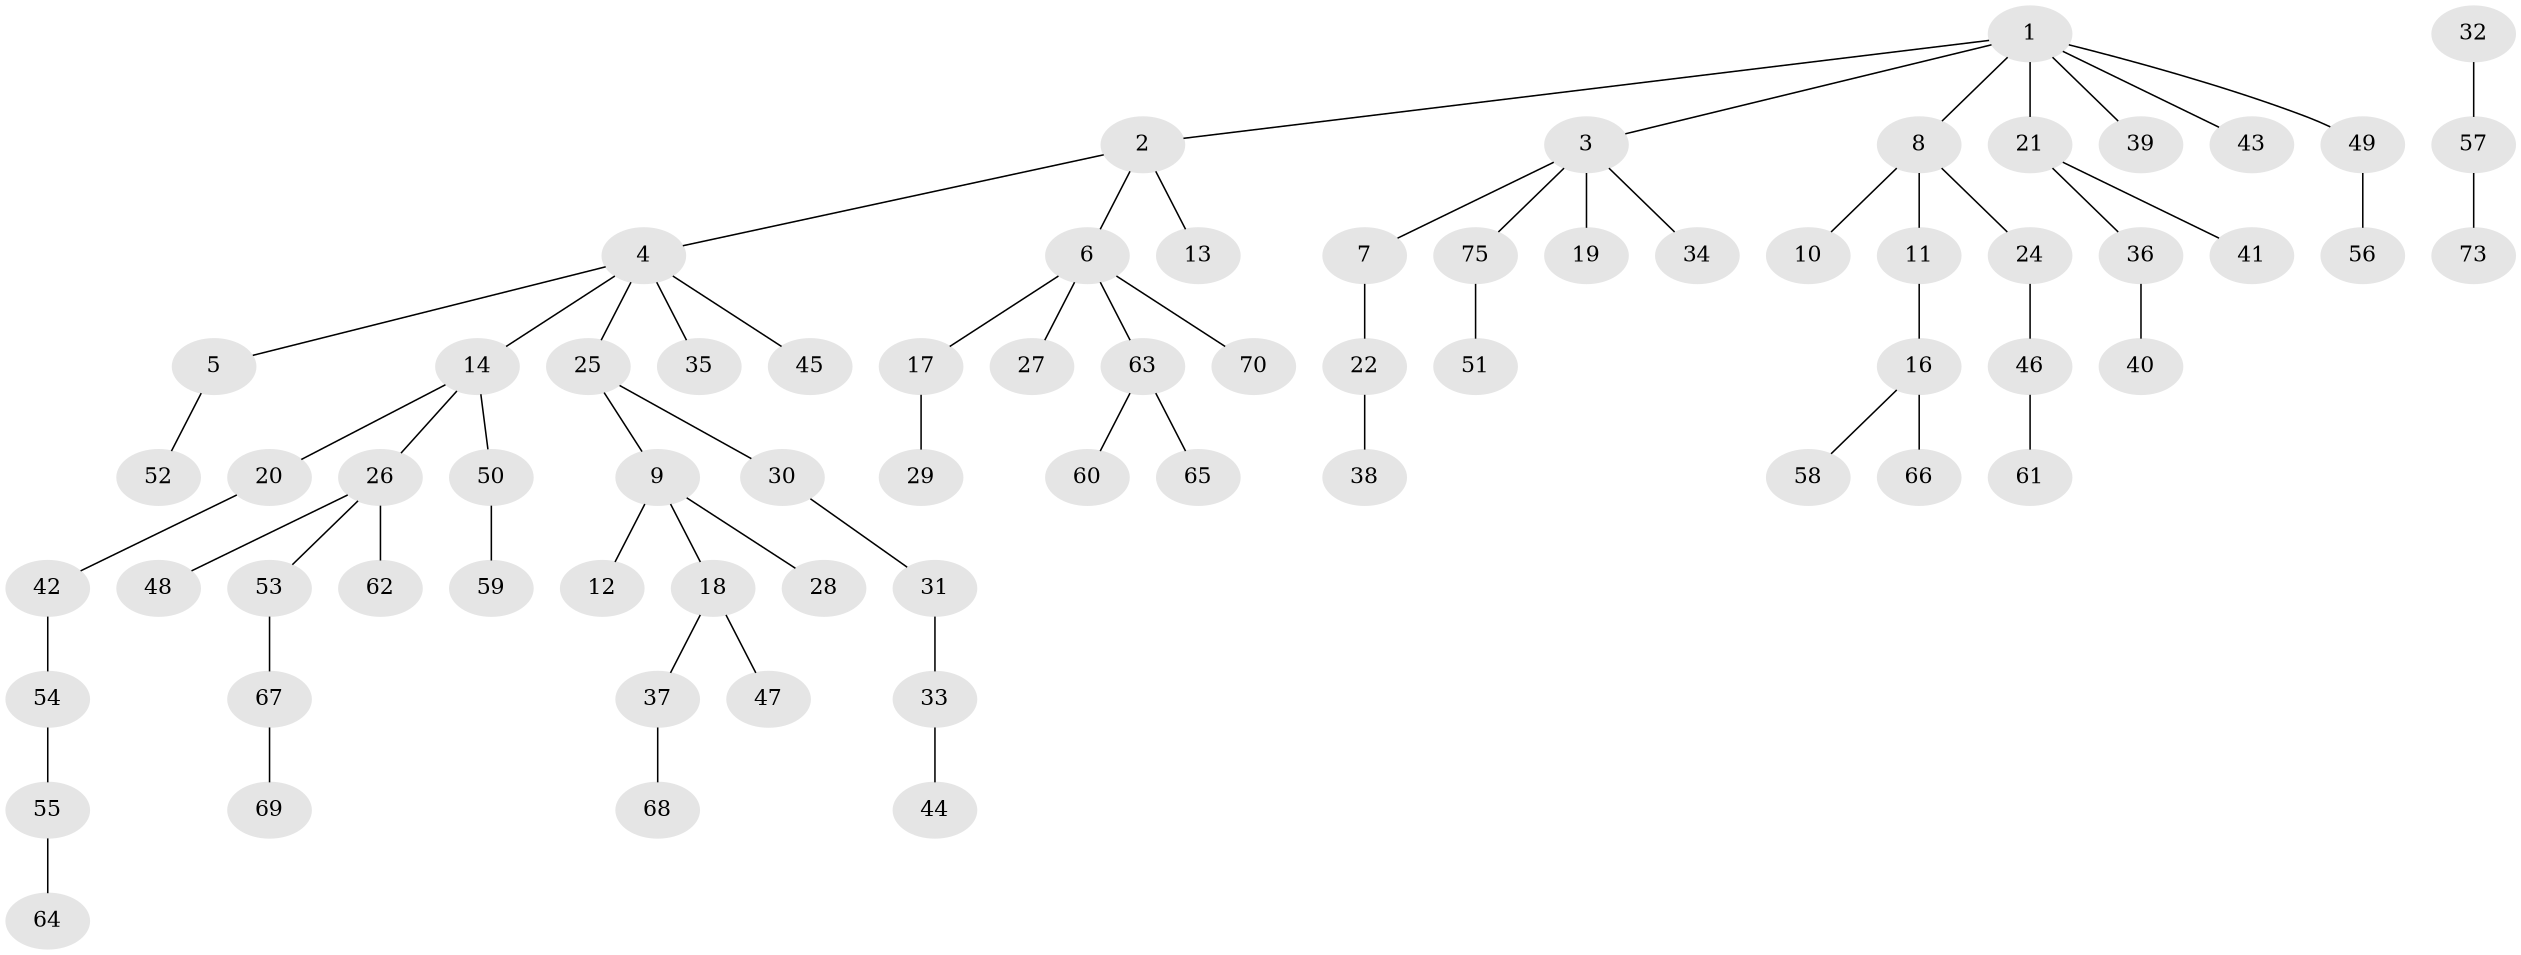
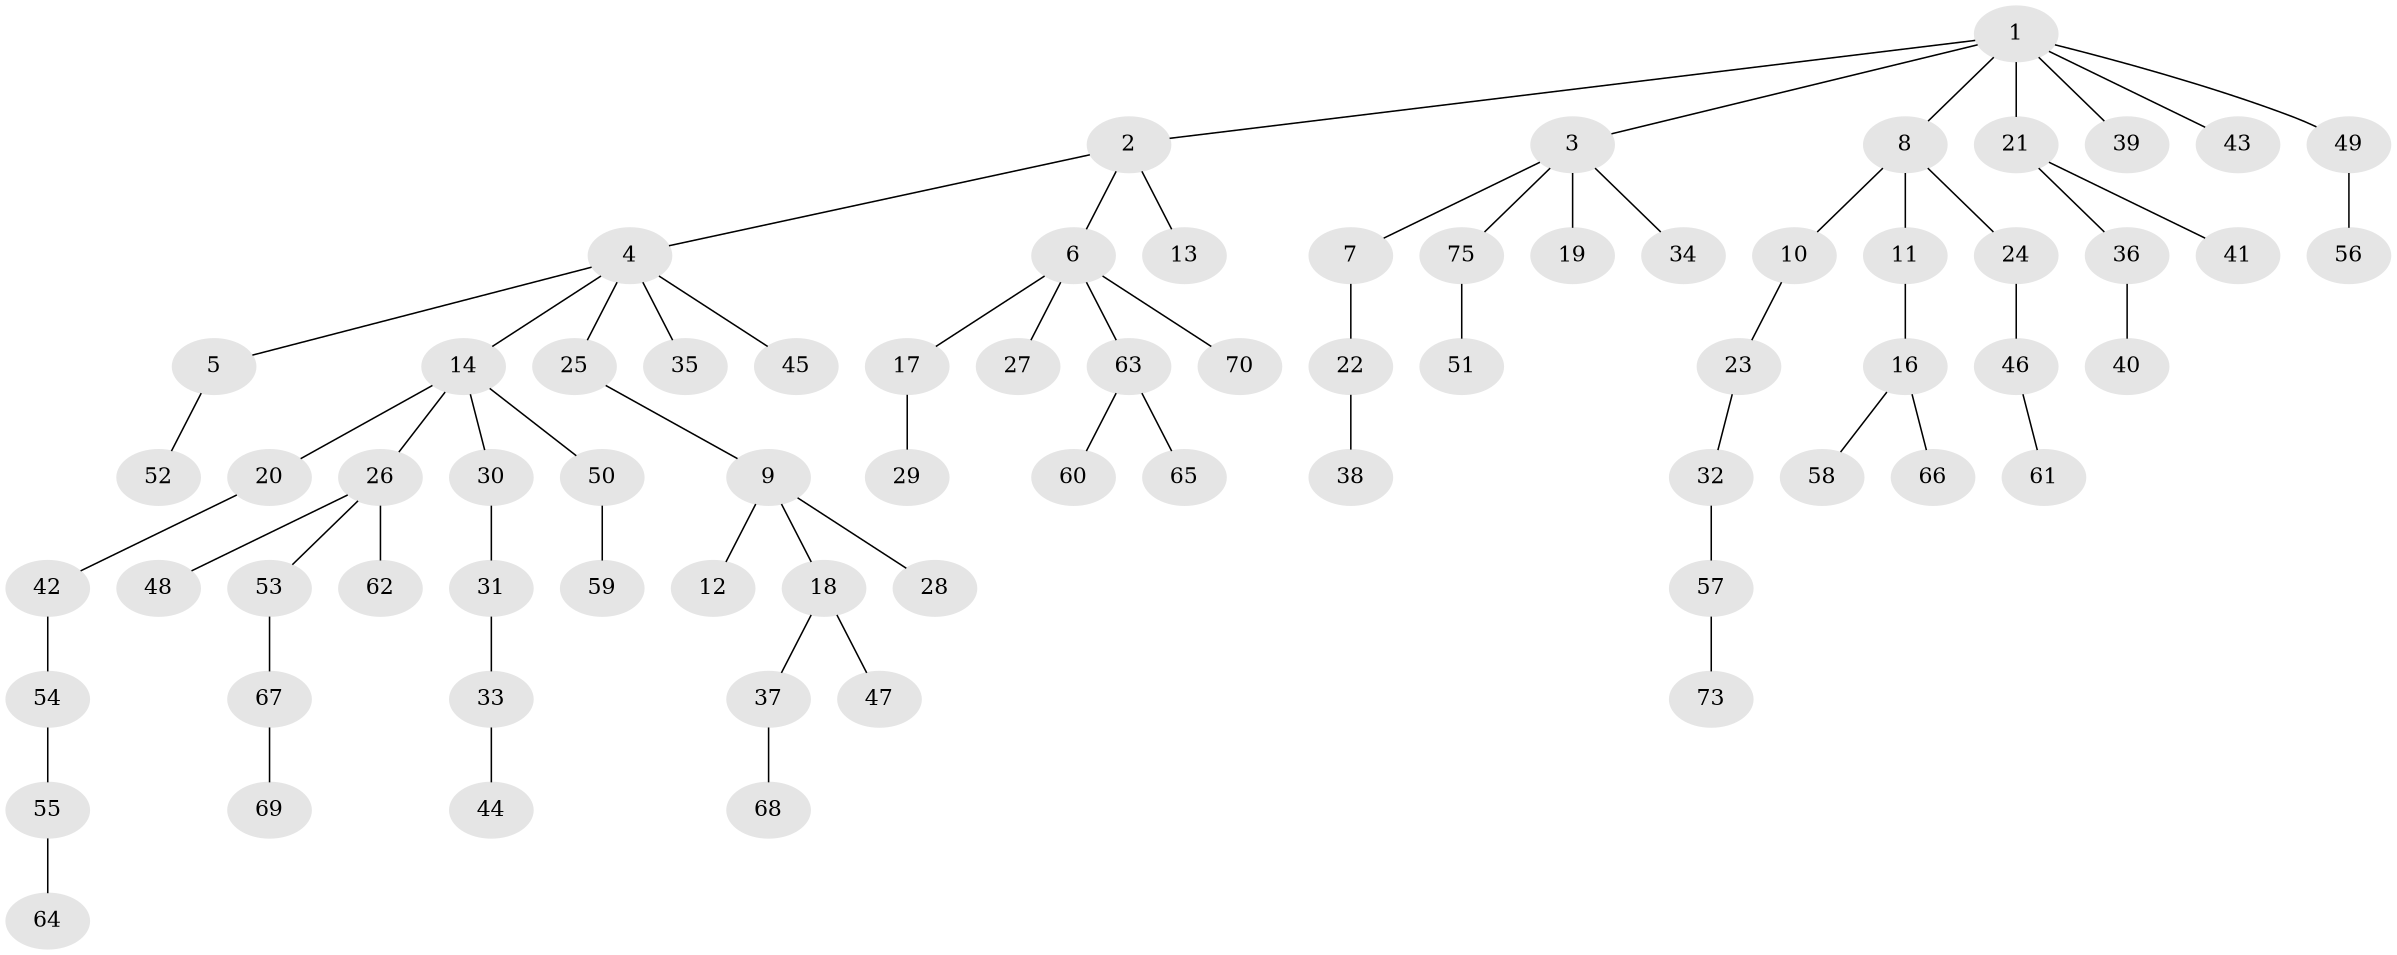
none -> (1739, 367)
(685, 422) -> (478, 422)
